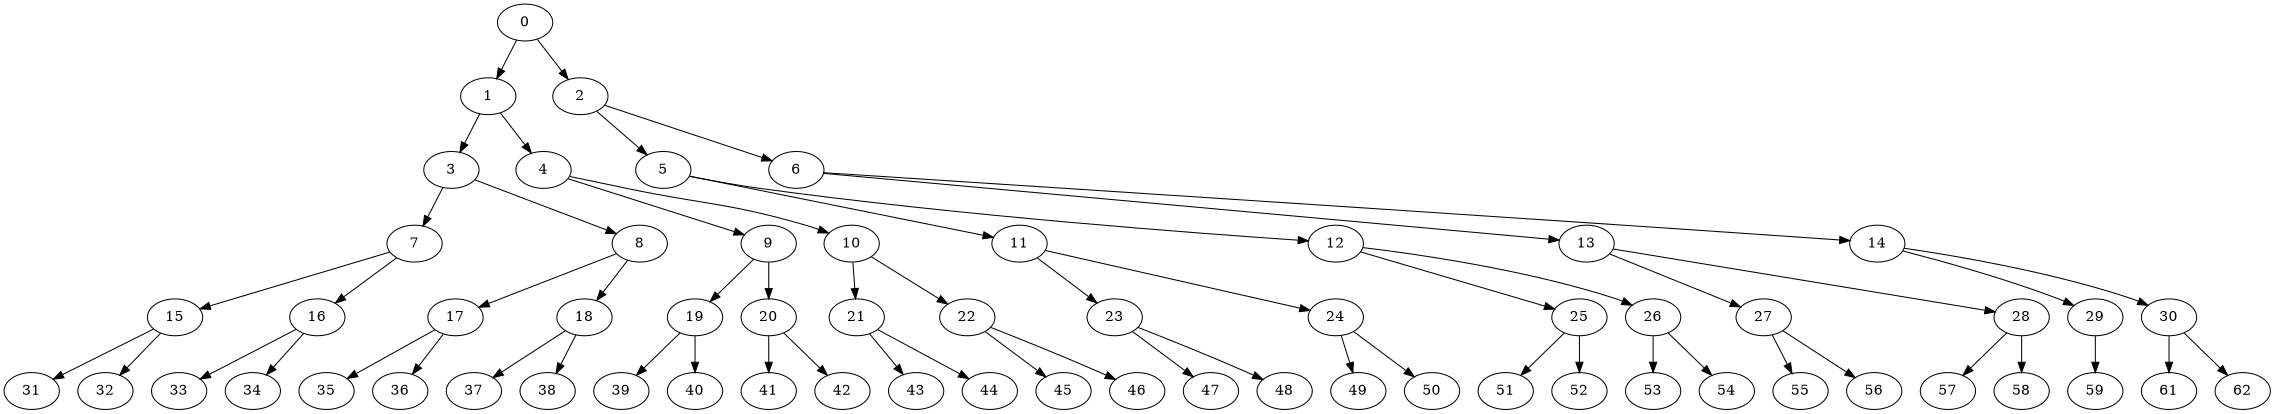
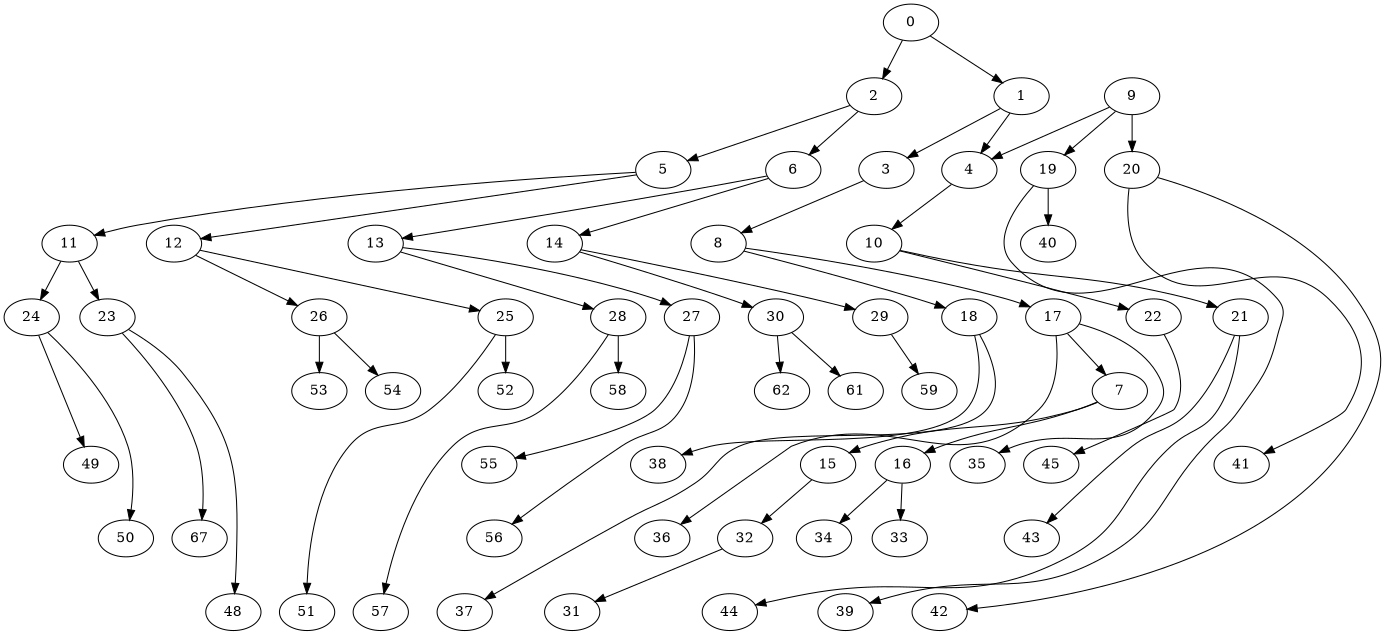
(435, 202) -> (1083, 350)
(651, 205) -> (1056, 131)
(108, 352) -> (663, 573)
(1137, 391) -> none
(1211, 391) -> (200, 538)
